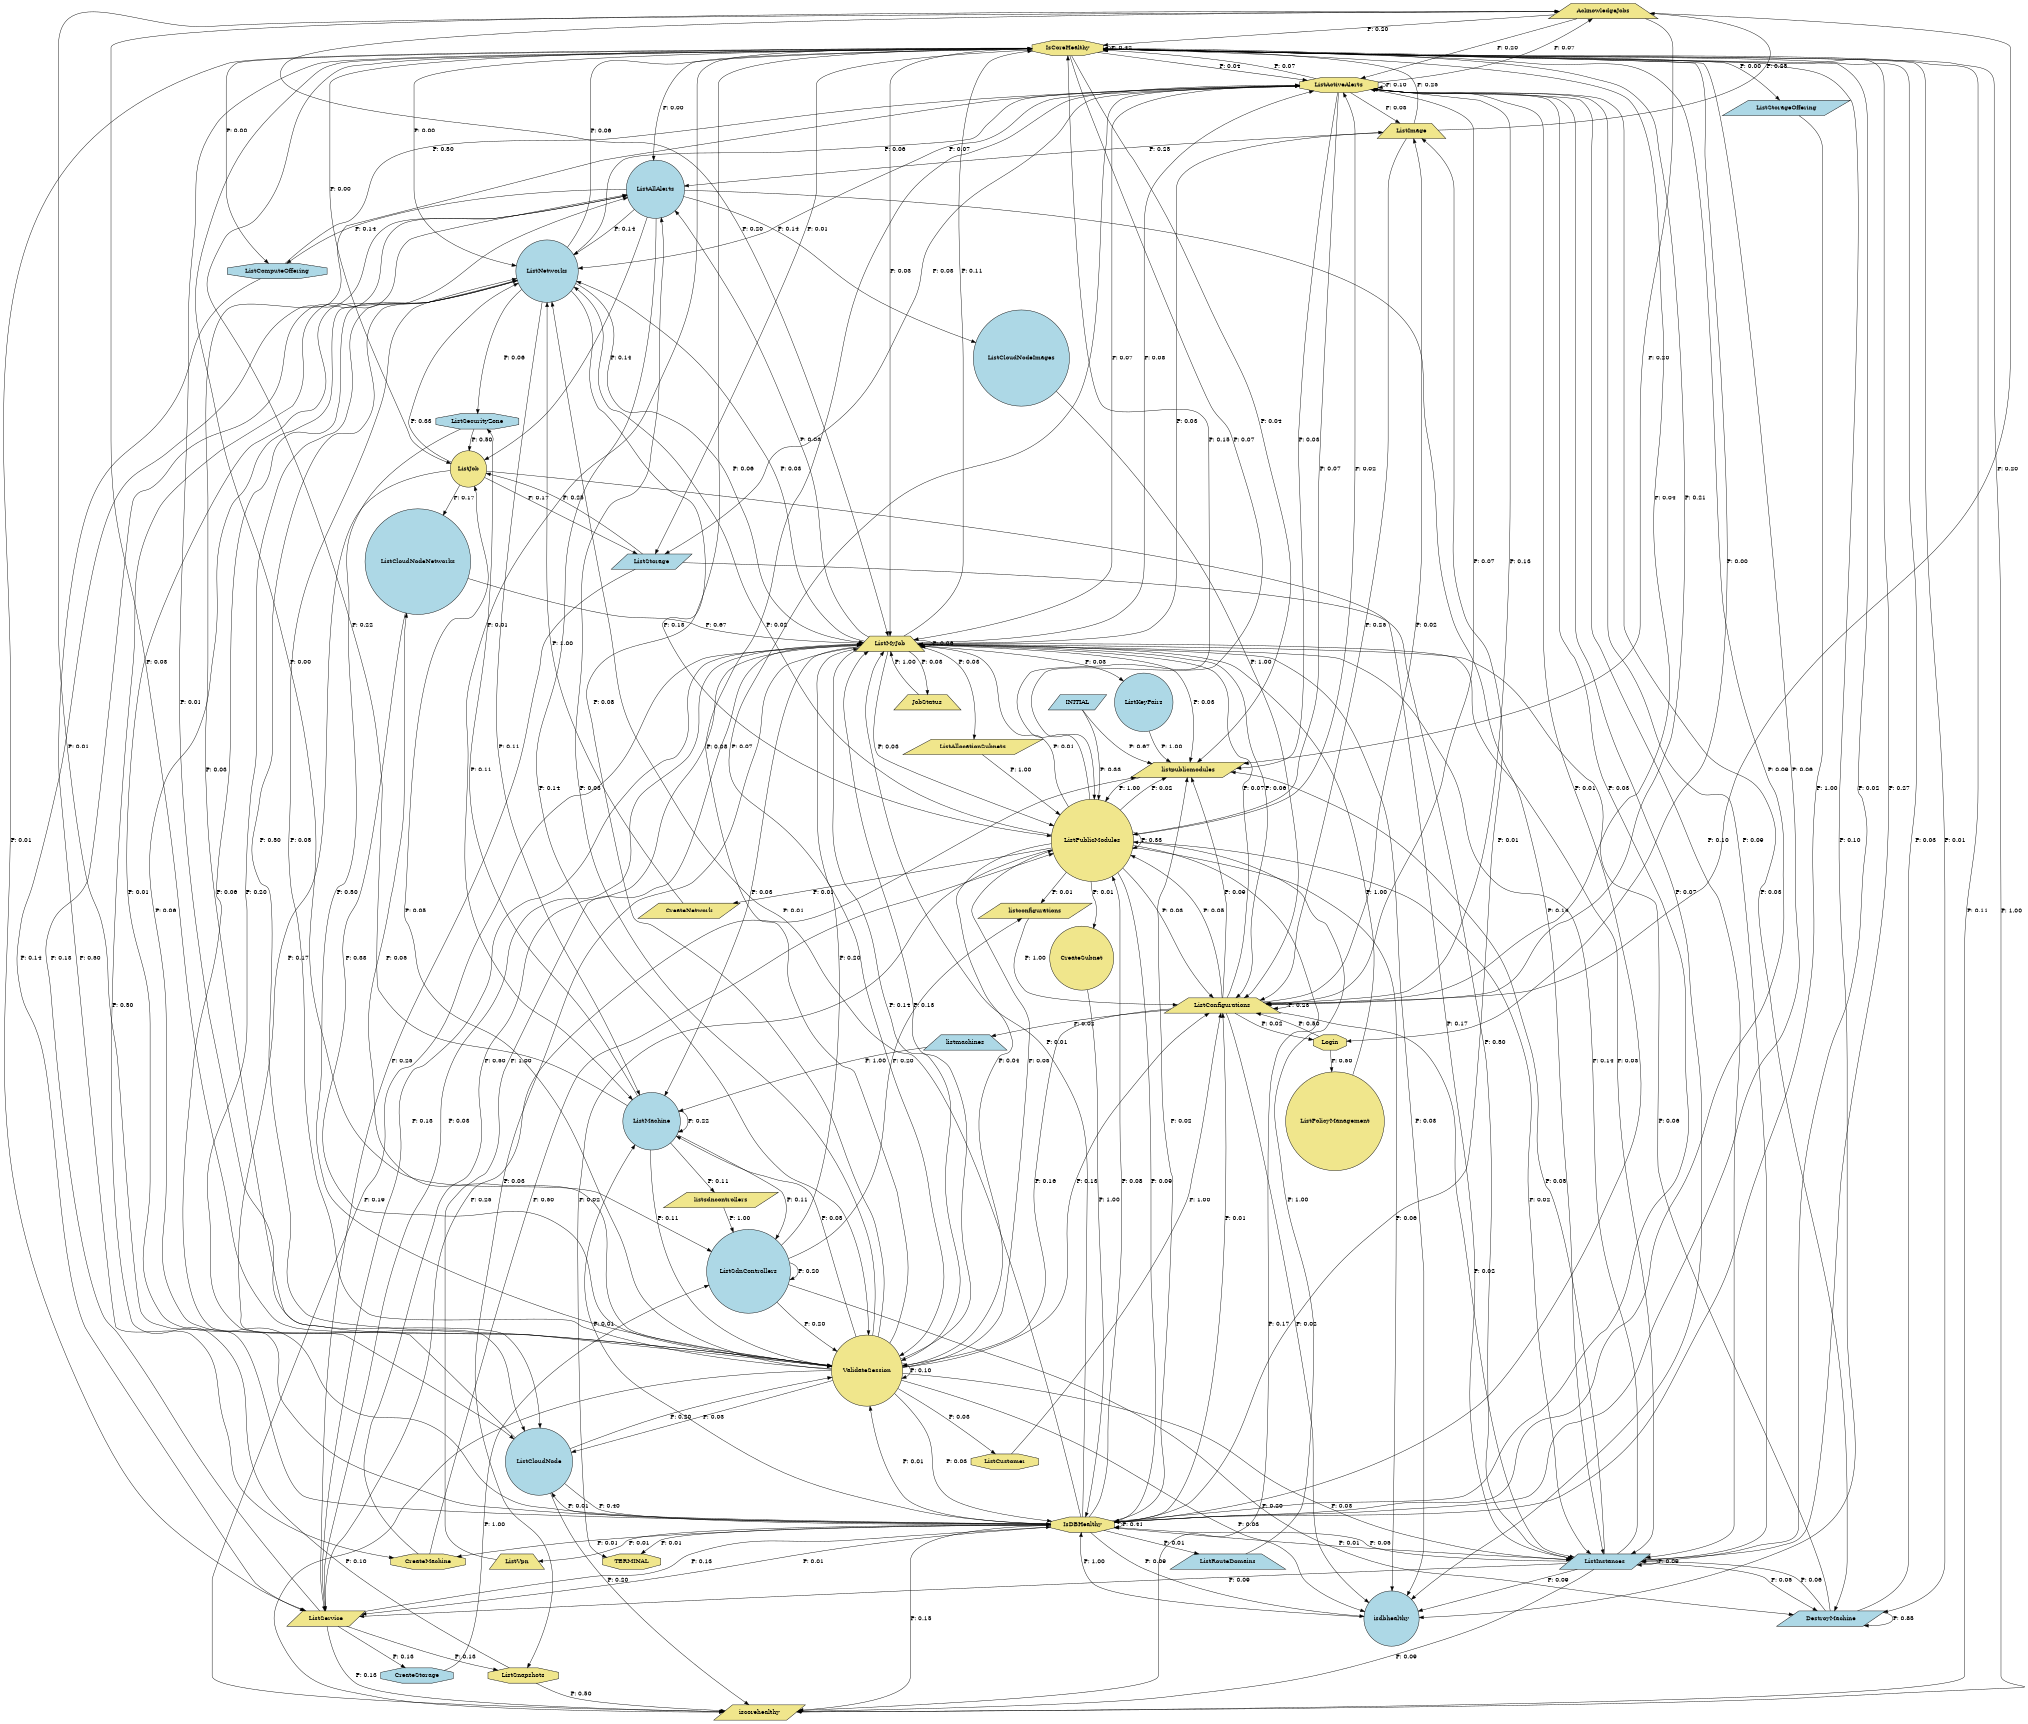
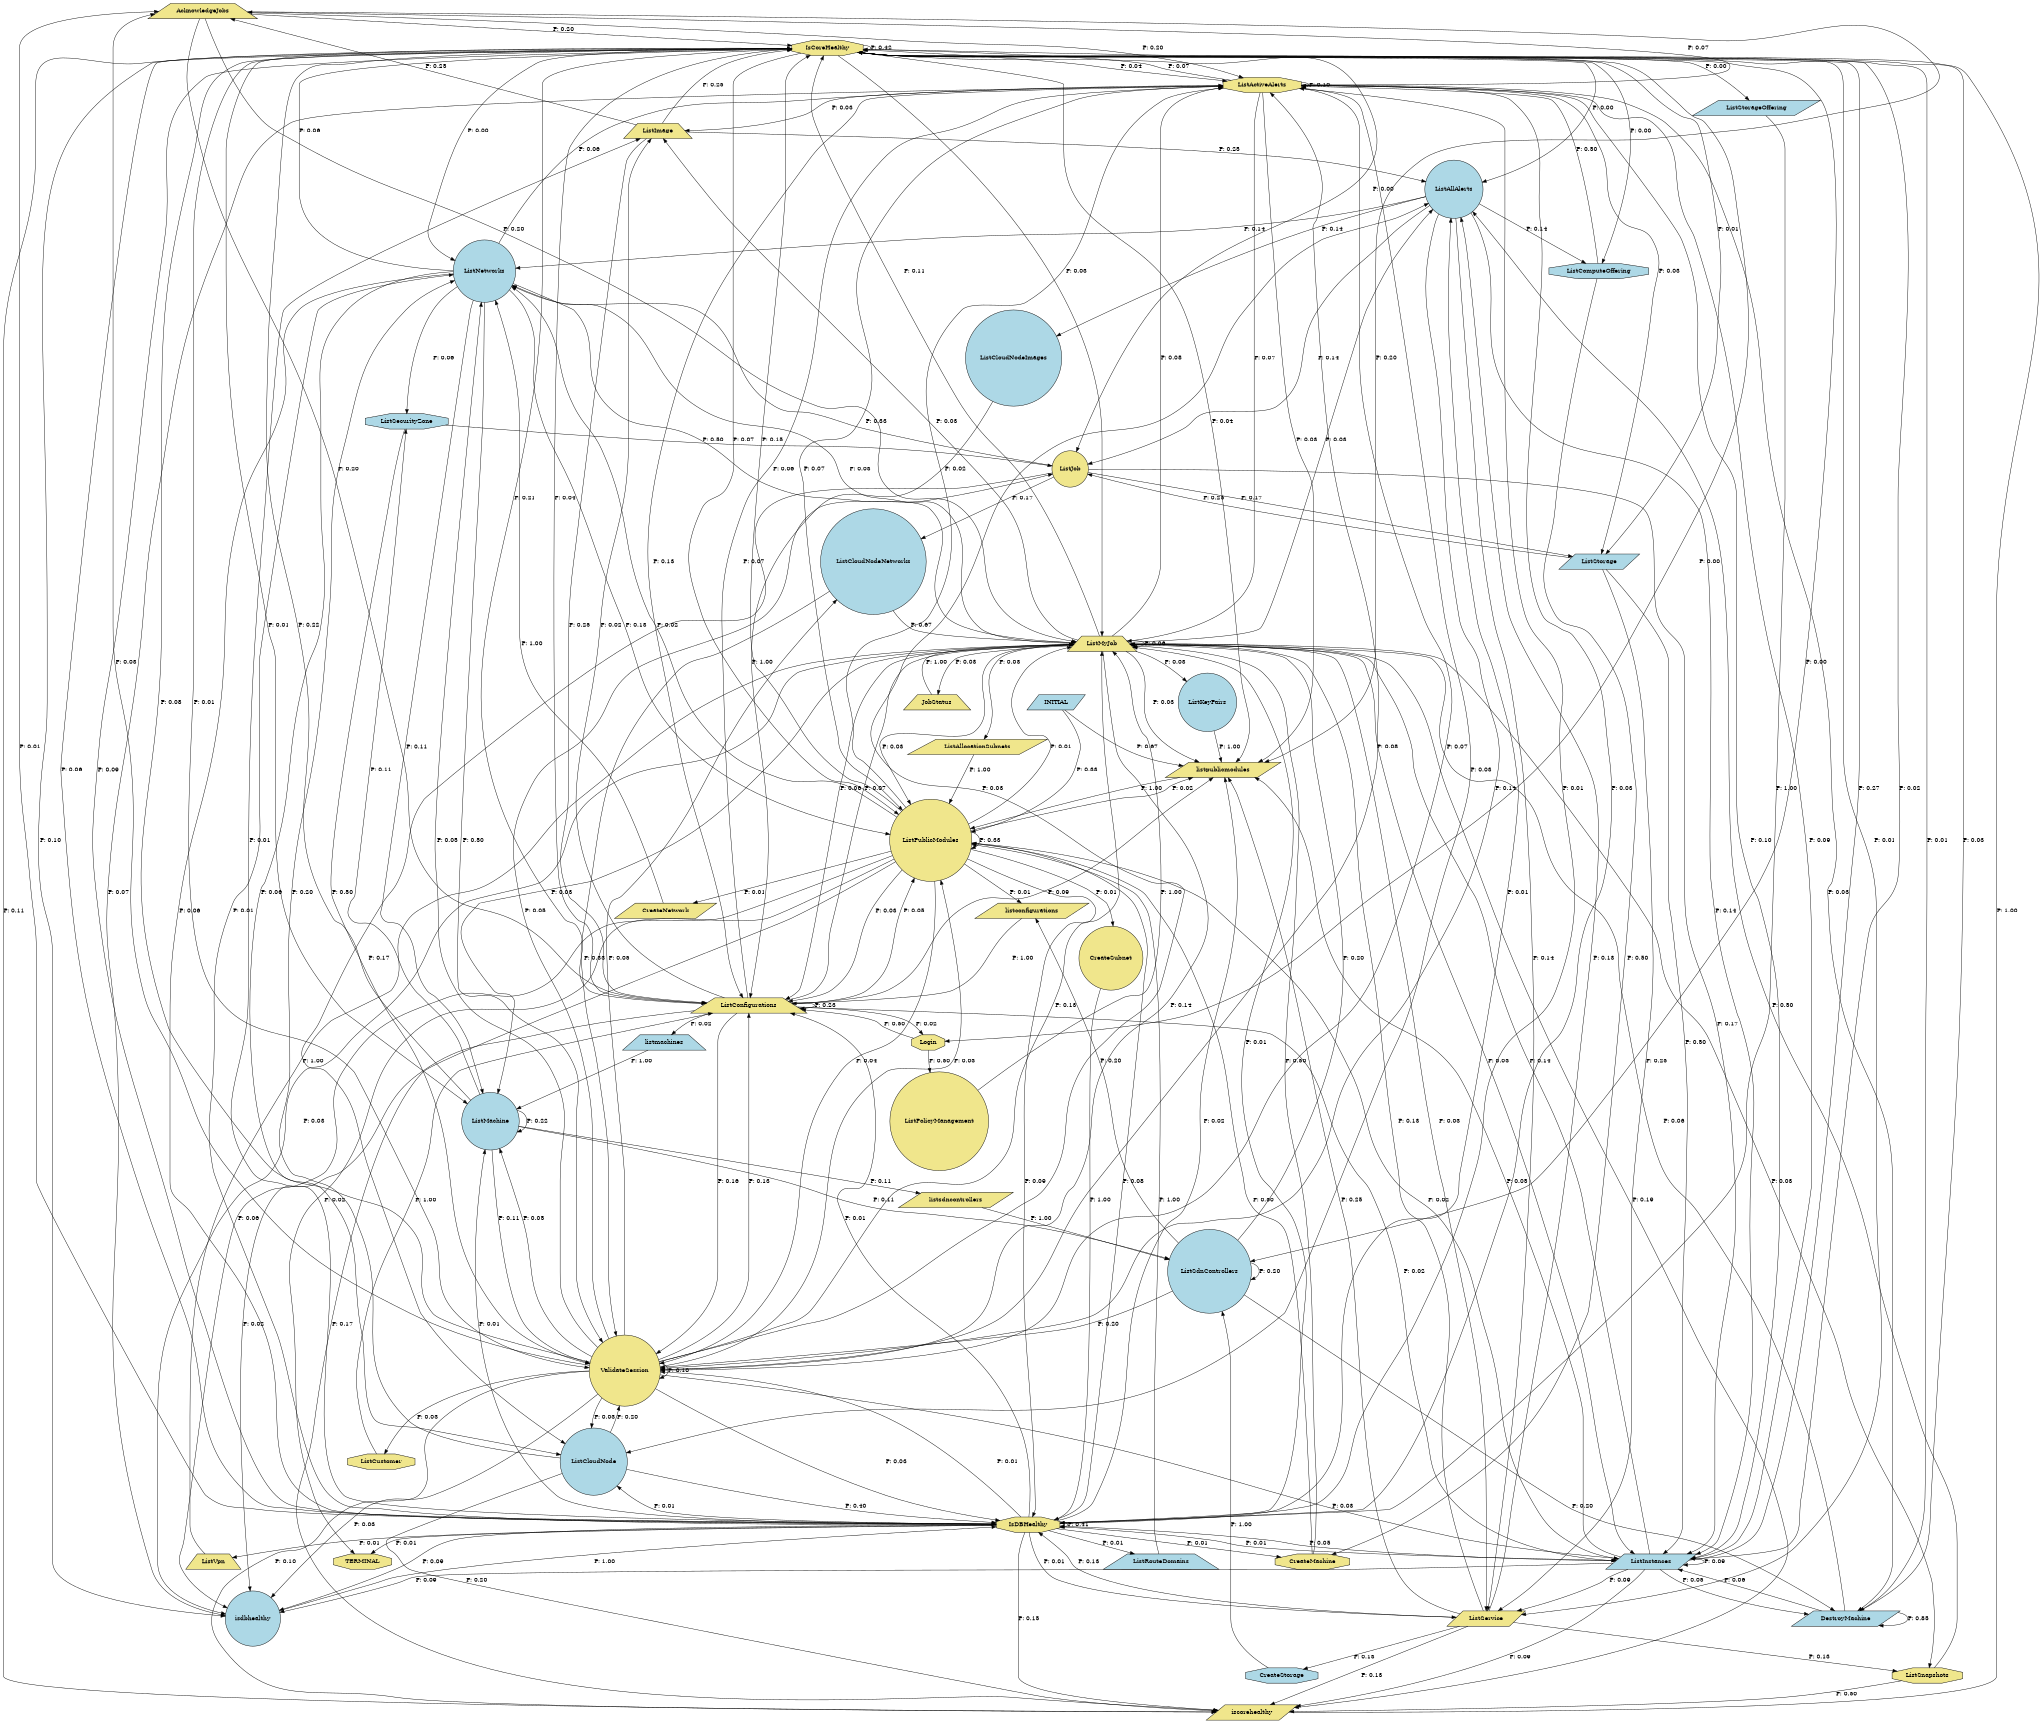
(937, 151) -> none
